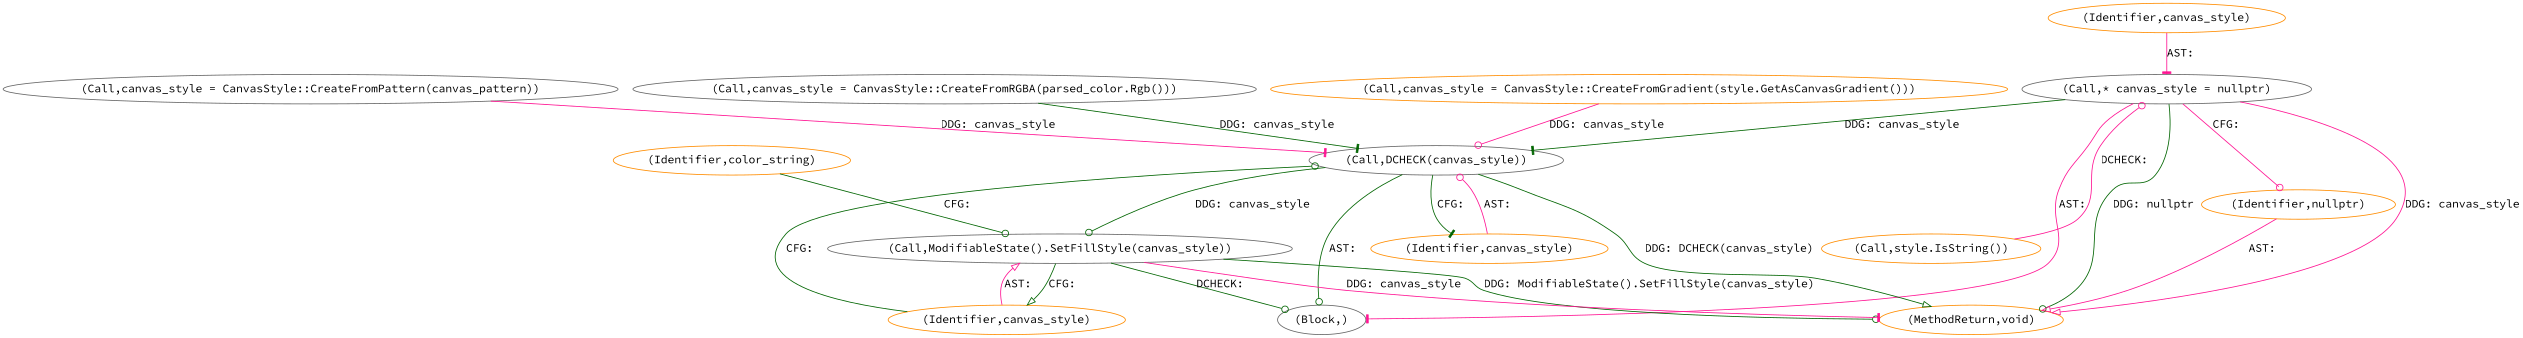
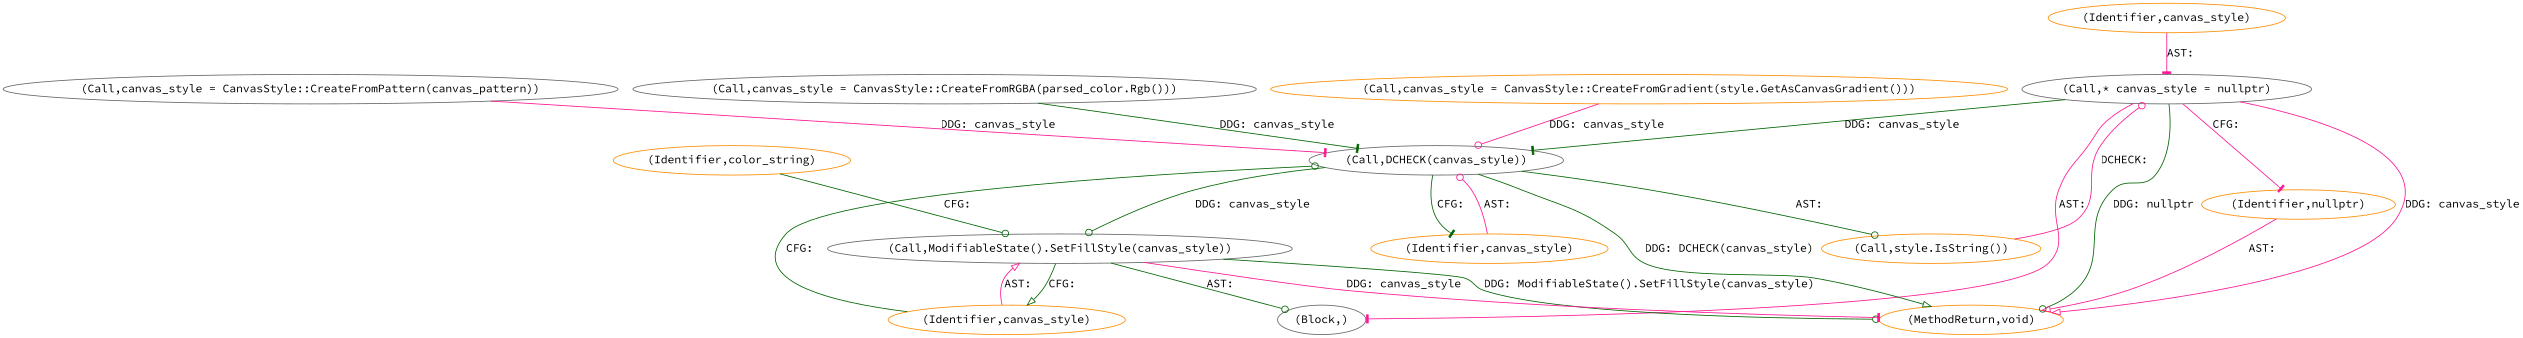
(2231, 145) -> (2231, 145)
(1338, 222) -> (1697, 198)
(1224, 284) -> (1224, 284)
